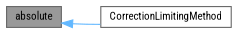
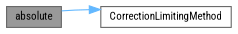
(87, 24) -> (75, 10)
